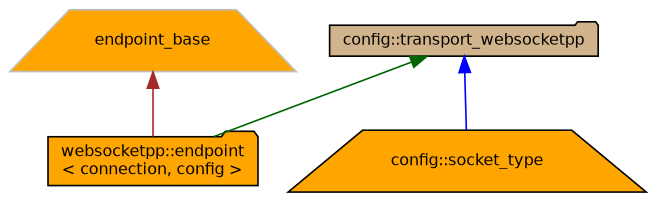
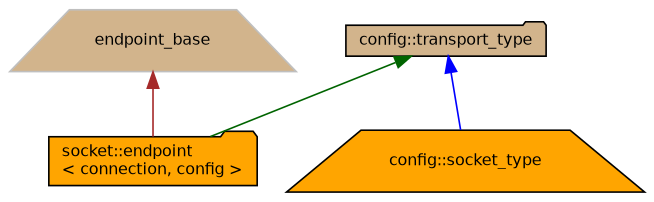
(153, 41) -> (153, 41)
(464, 41) -> (446, 41)
(153, 161) -> (153, 161)
